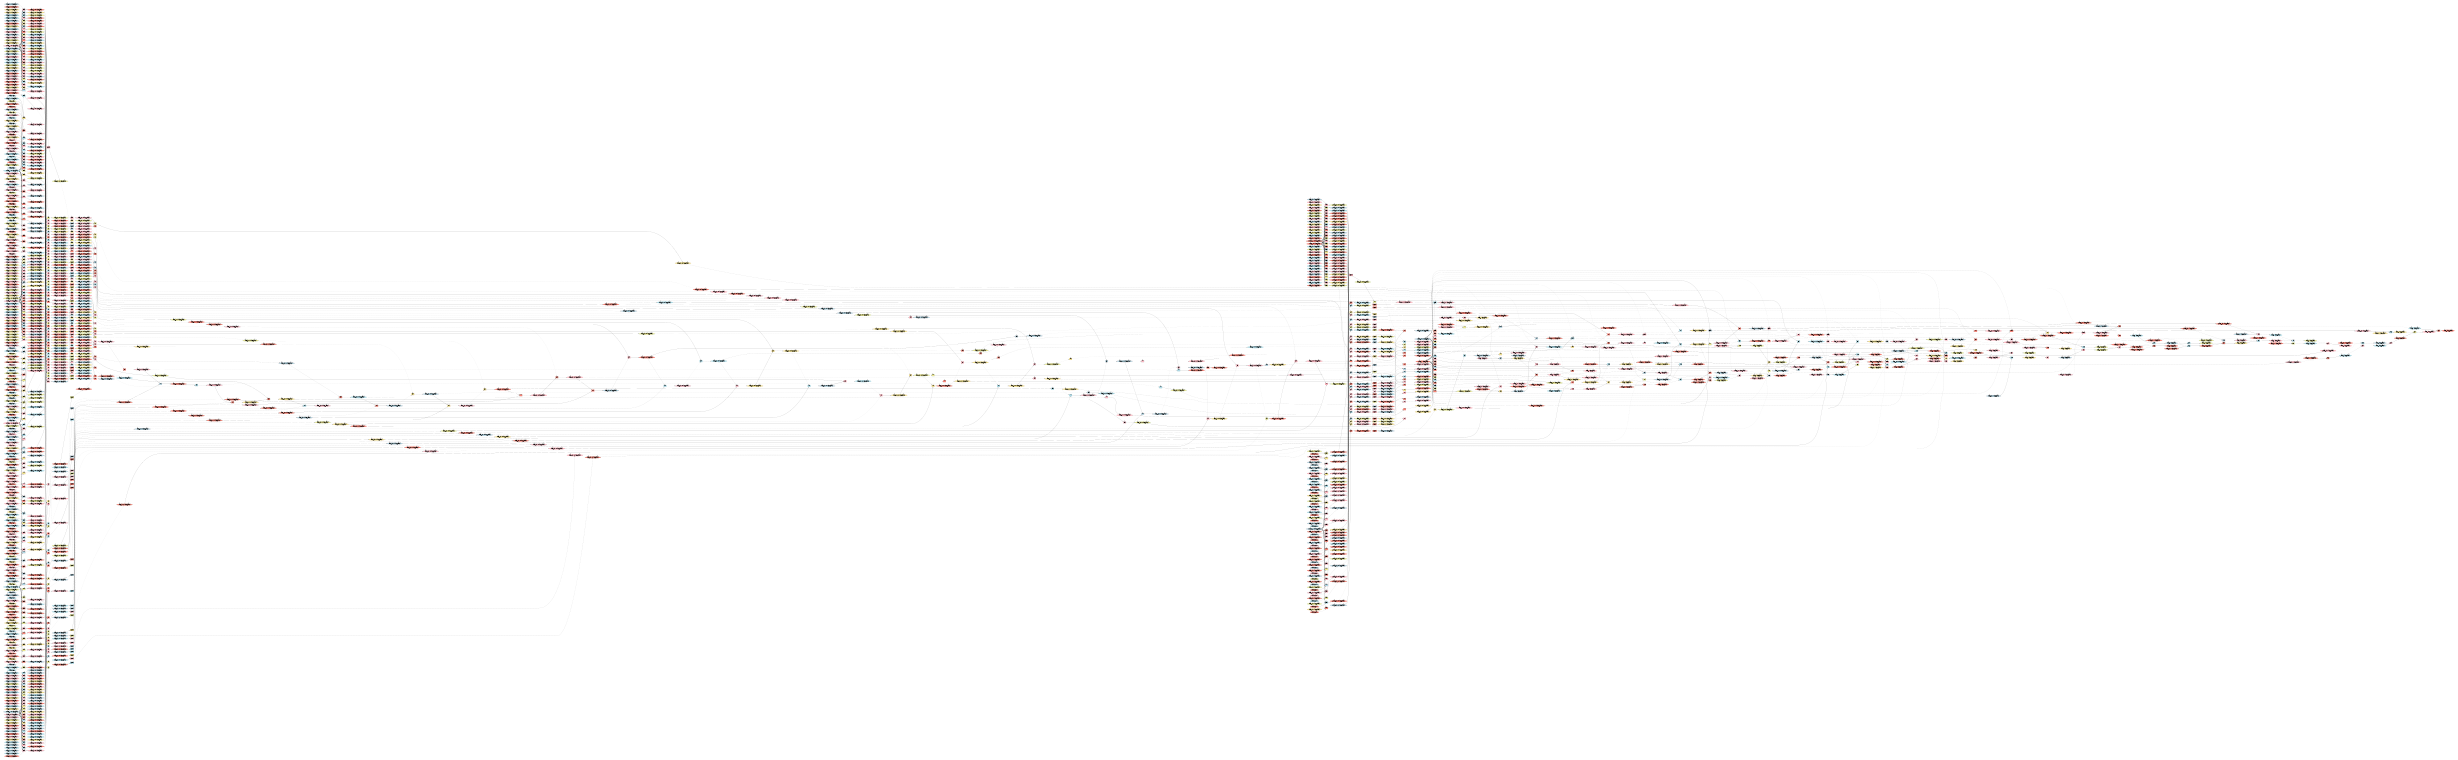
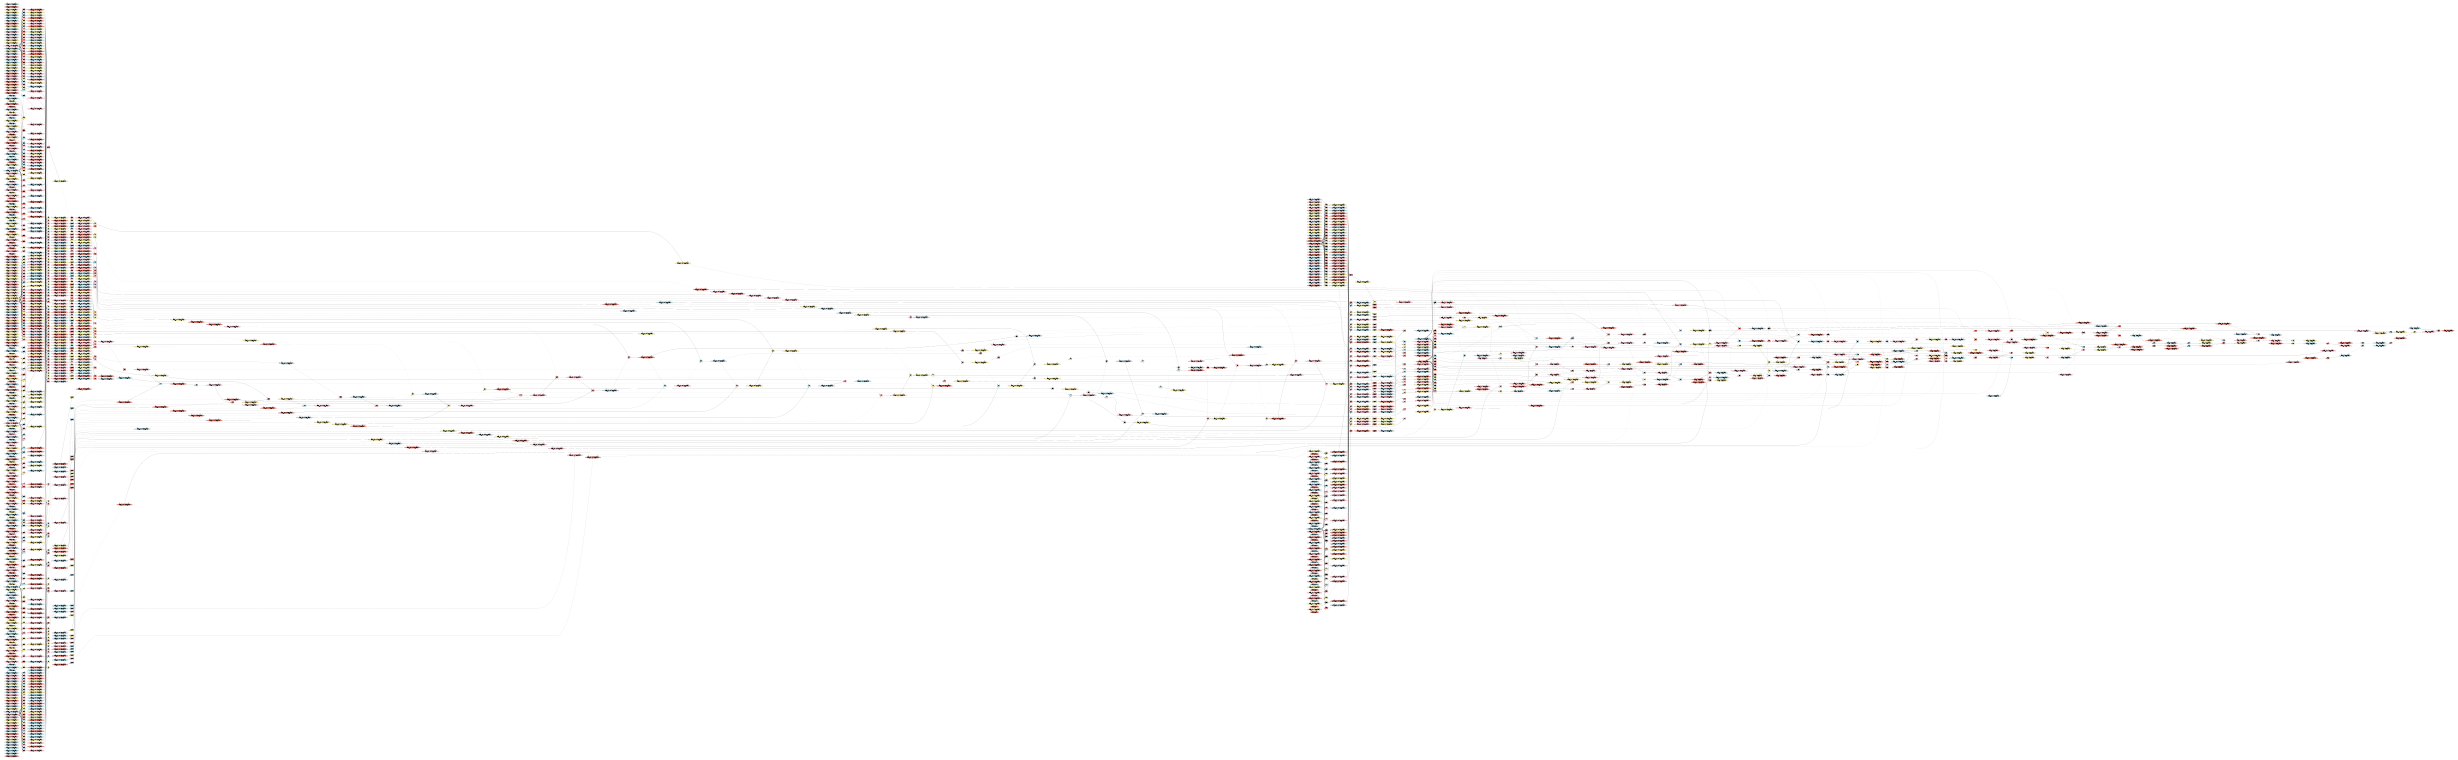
(12, 204) -> (12, 204)
